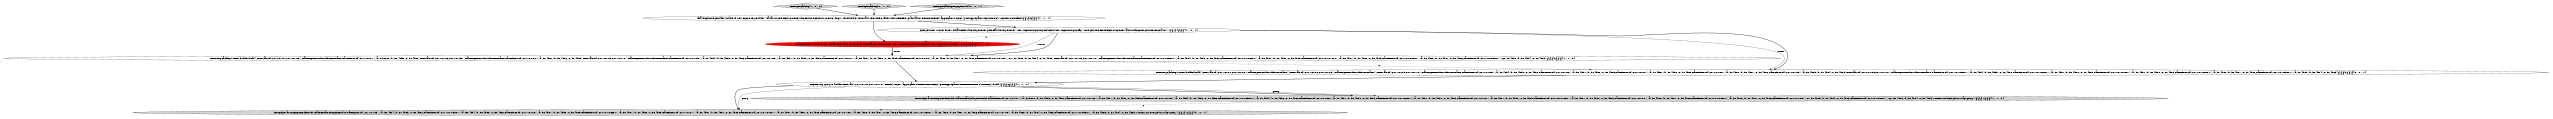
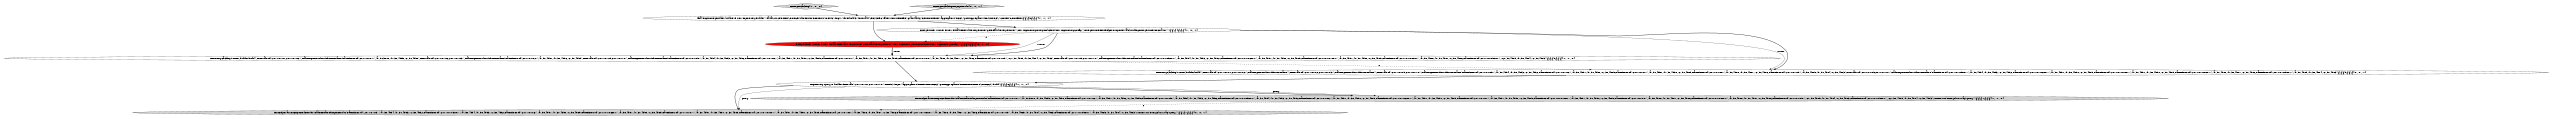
(874, 6) -> none
